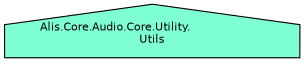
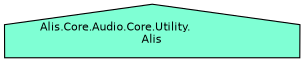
(152, 34) -> (152, 34)
